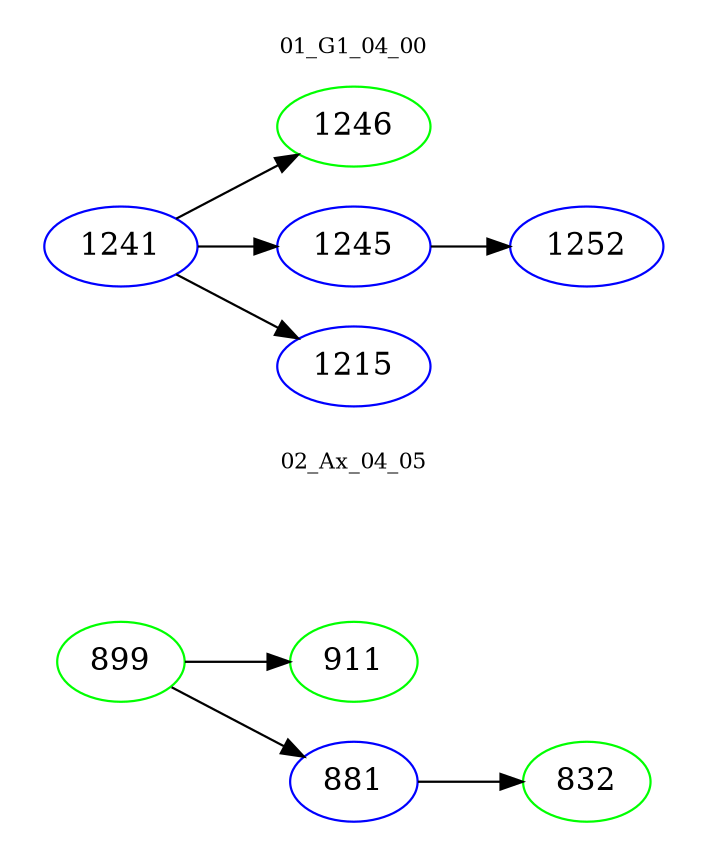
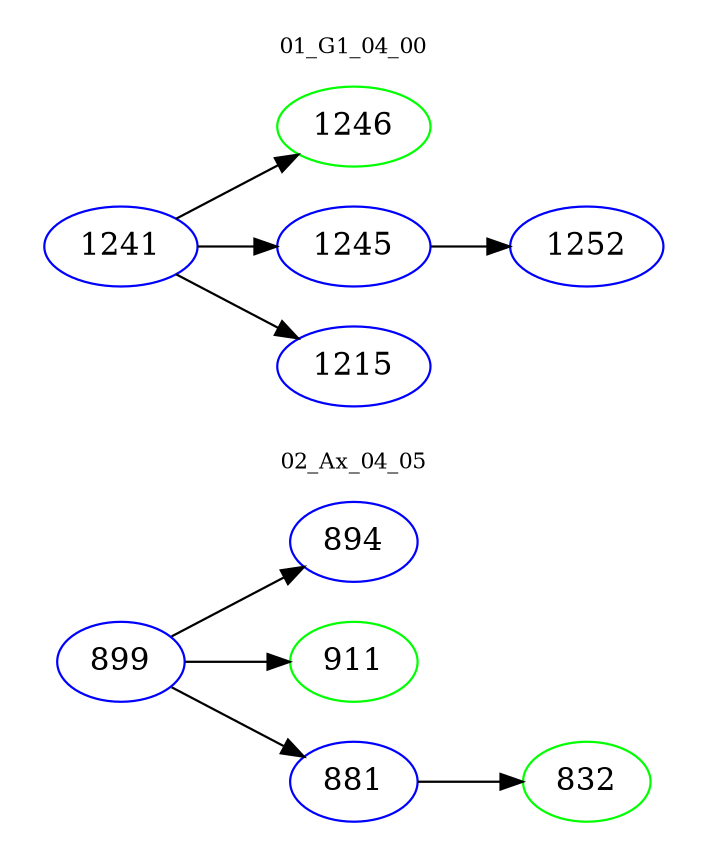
none -> (354, 542)
(121, 662) -> (121, 662)
